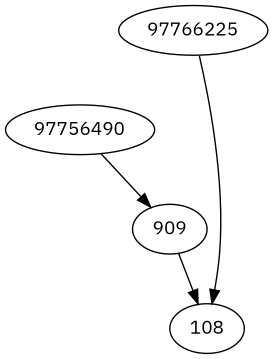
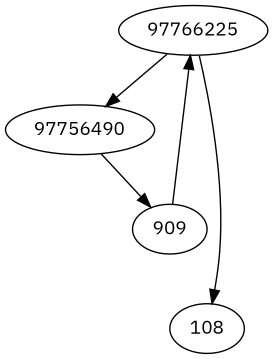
none -> (142, 76)
(186, 272) -> (181, 137)
